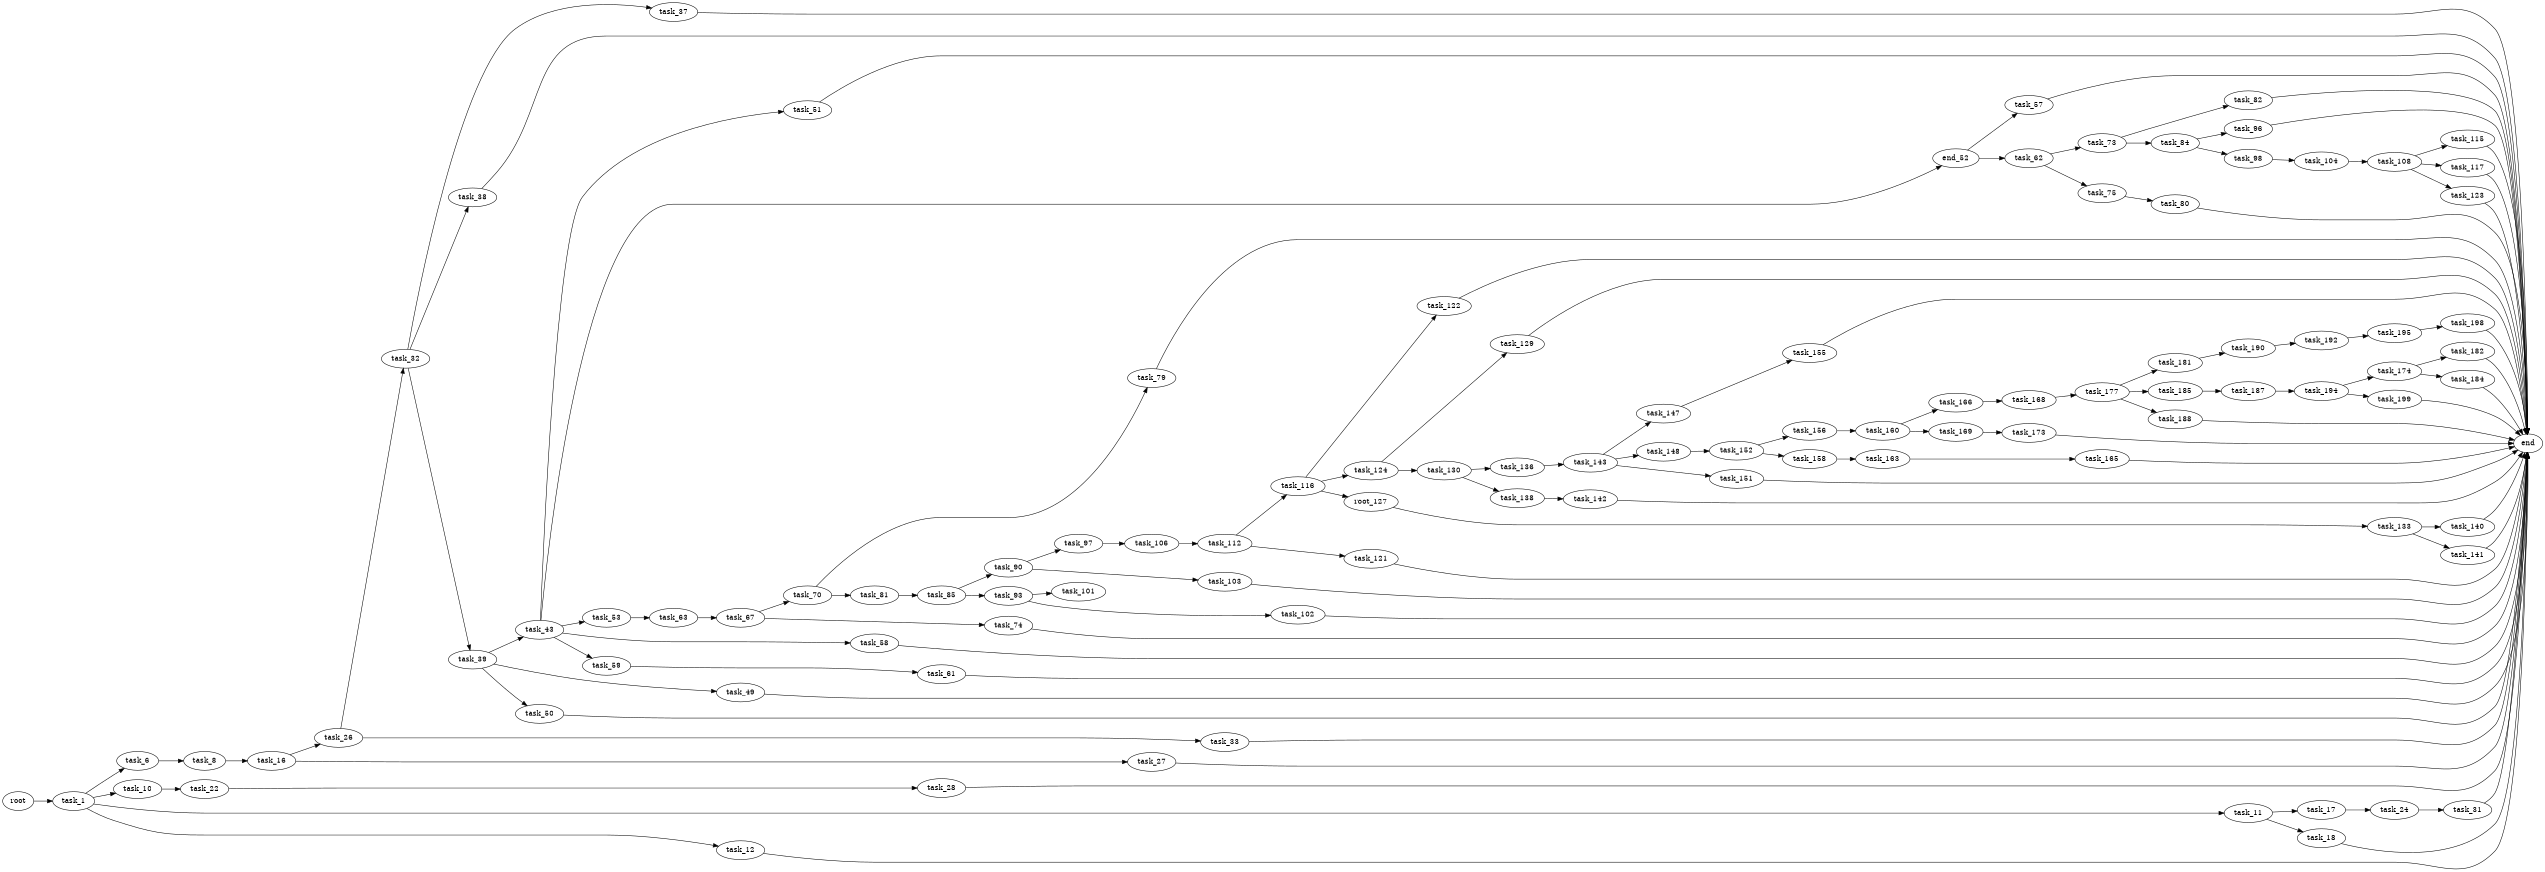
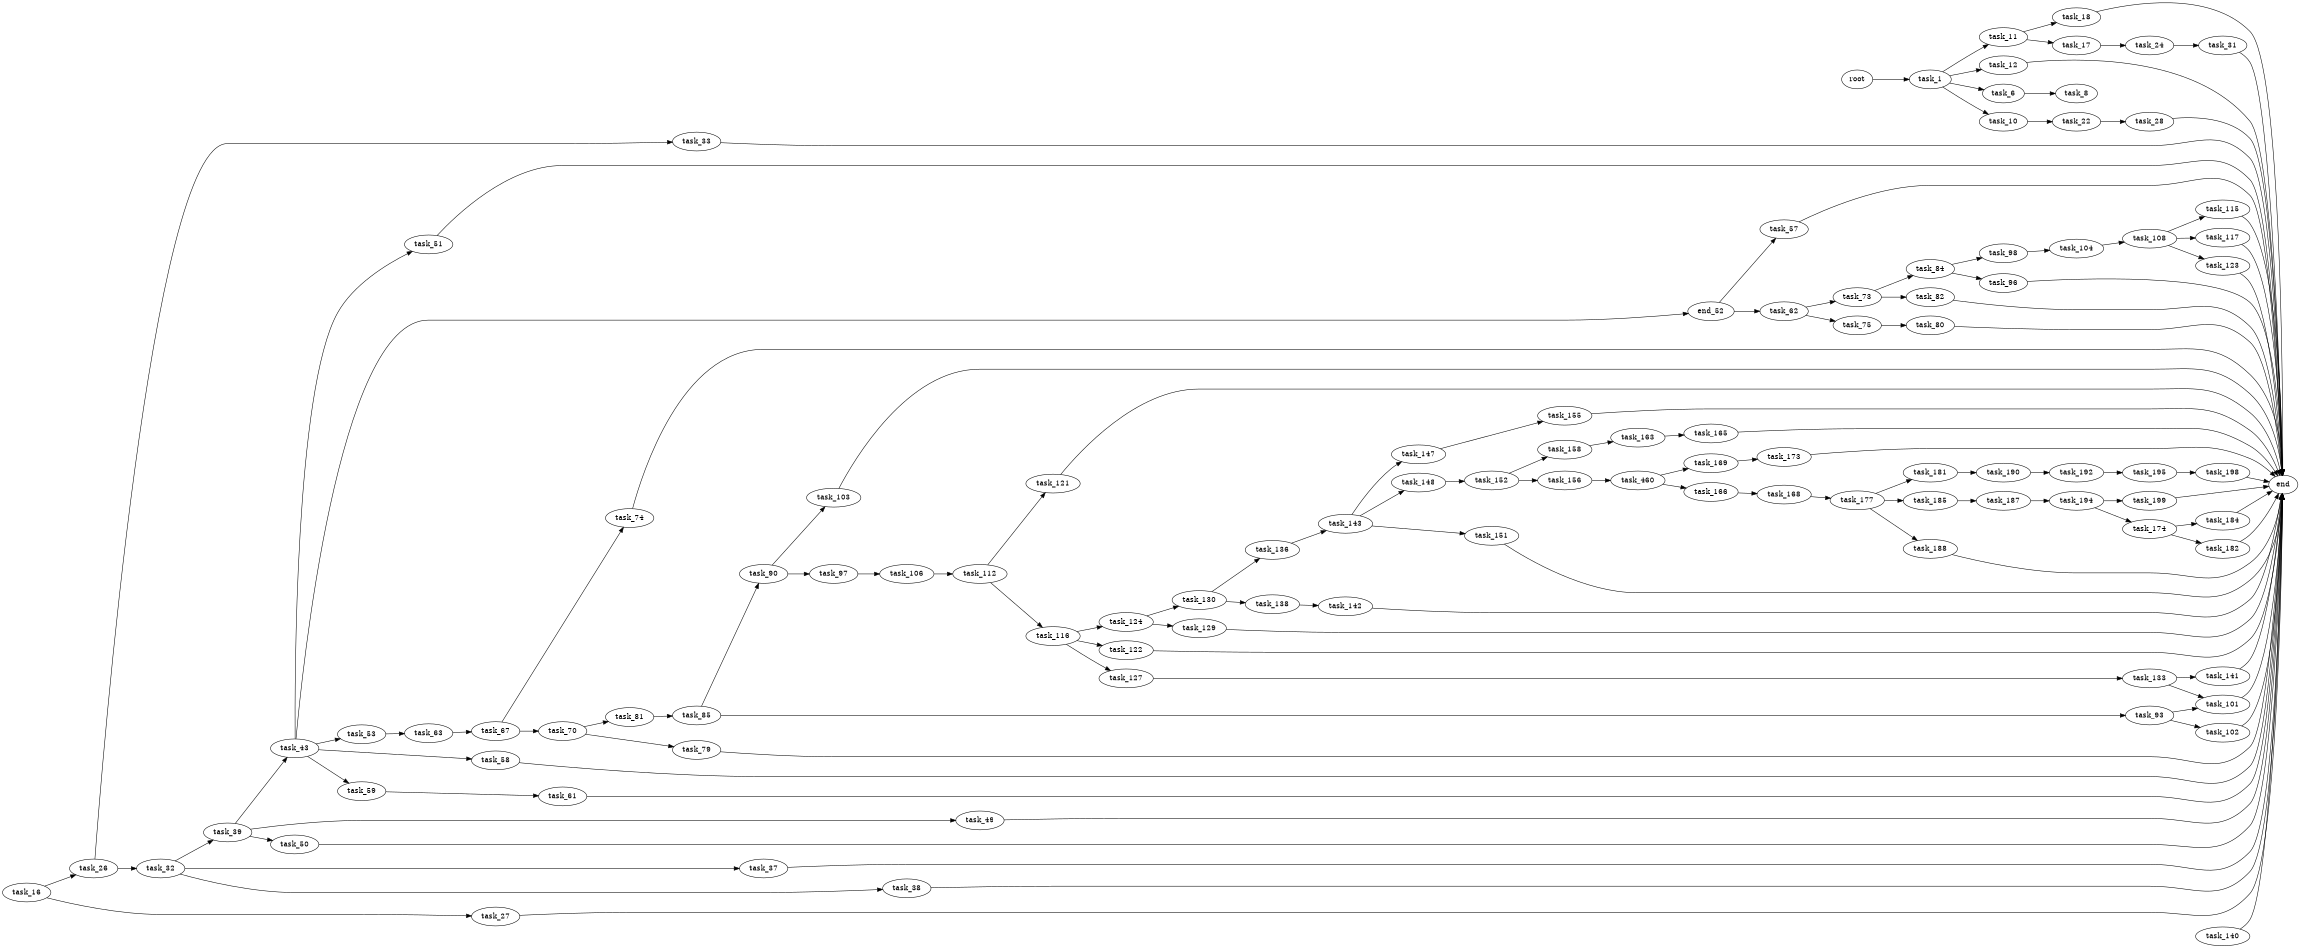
(1883, 431) -> (1638, 480)
(1371, 502) -> (1126, 678)
(2428, 527) -> (2184, 690)
none -> (2268, 633)
(234, 761) -> none
